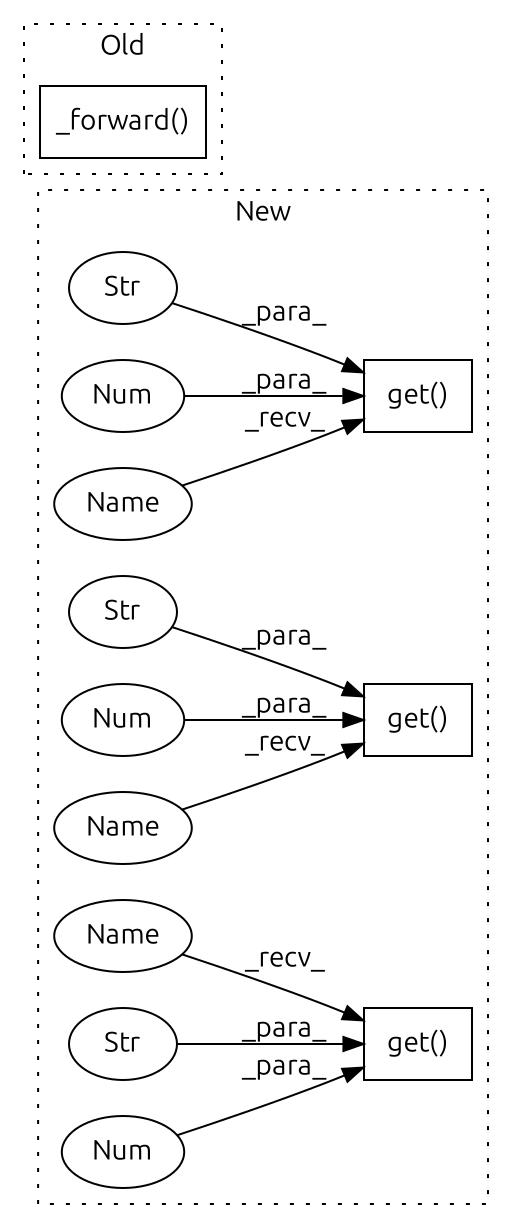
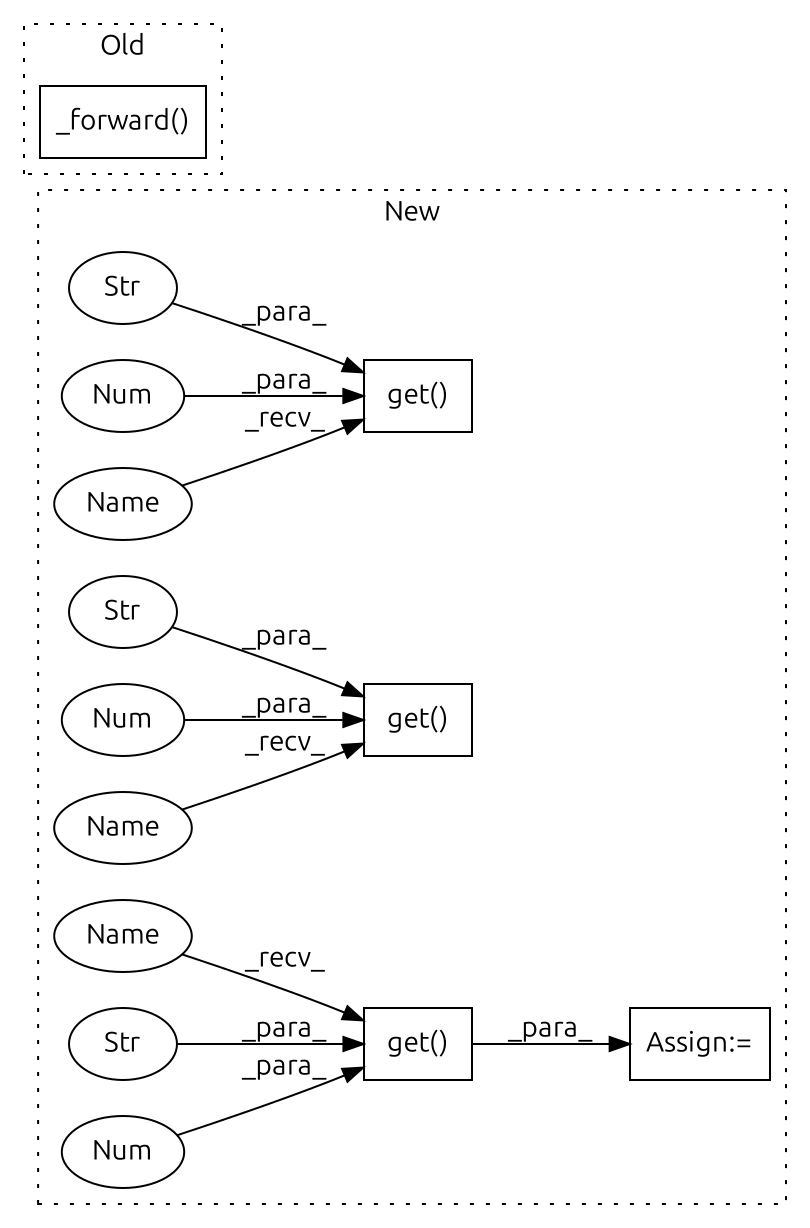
none -> (700, 1044)
